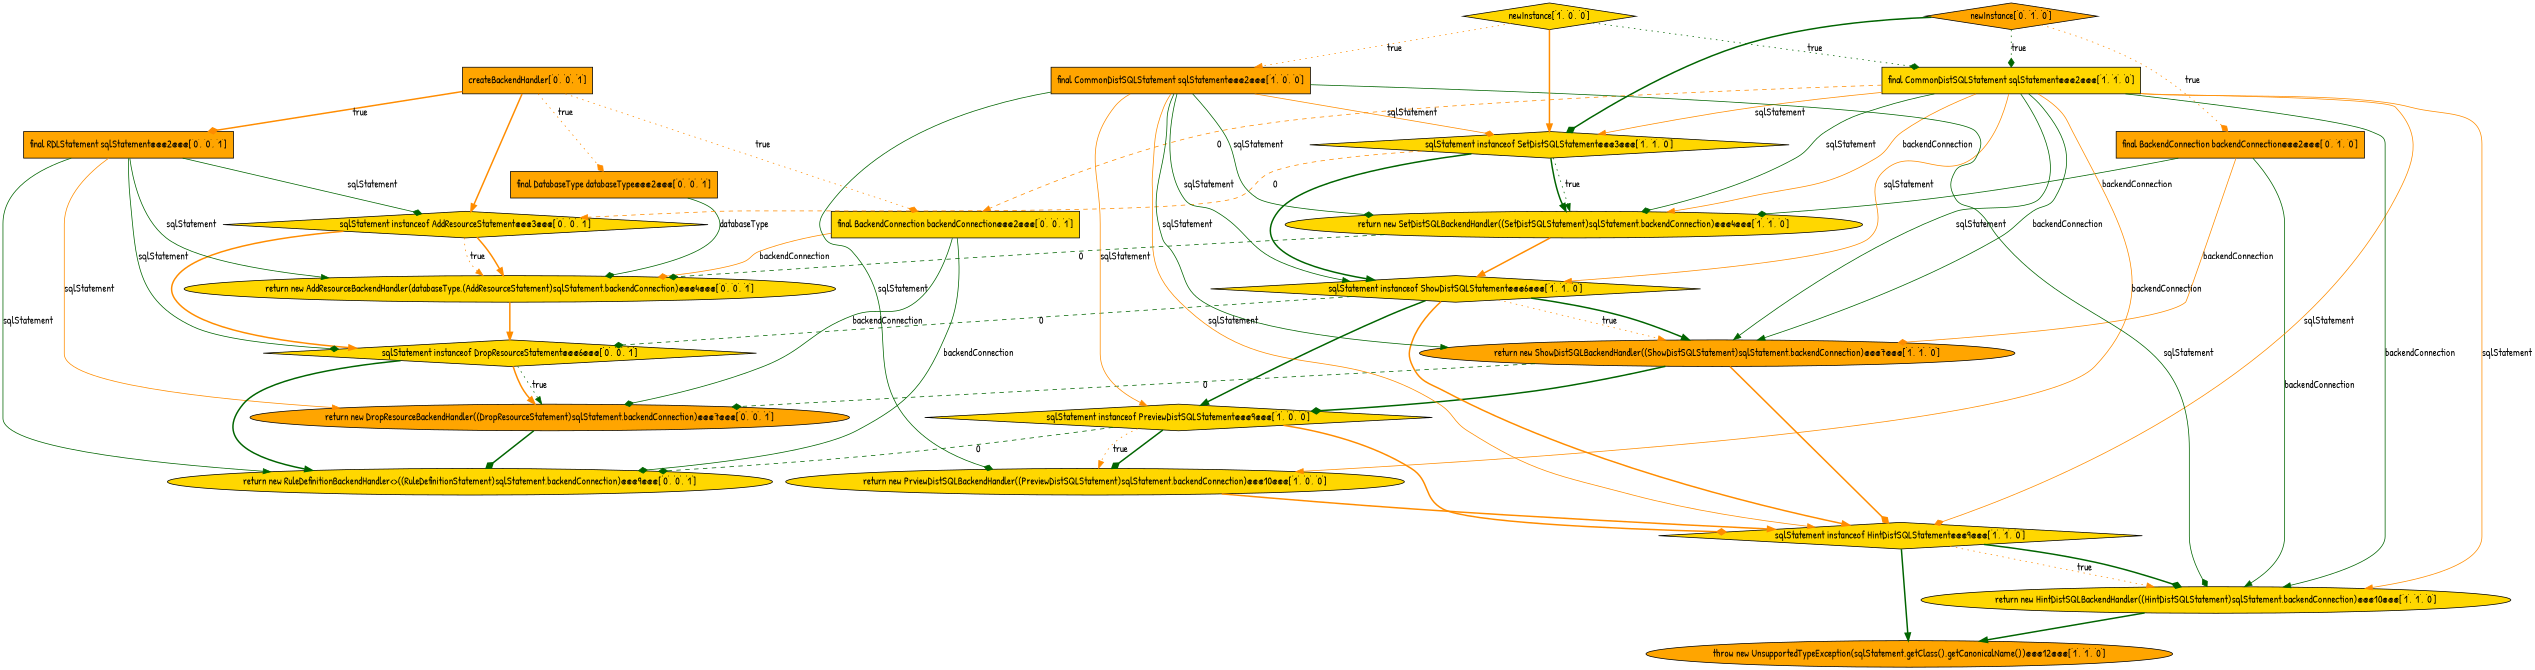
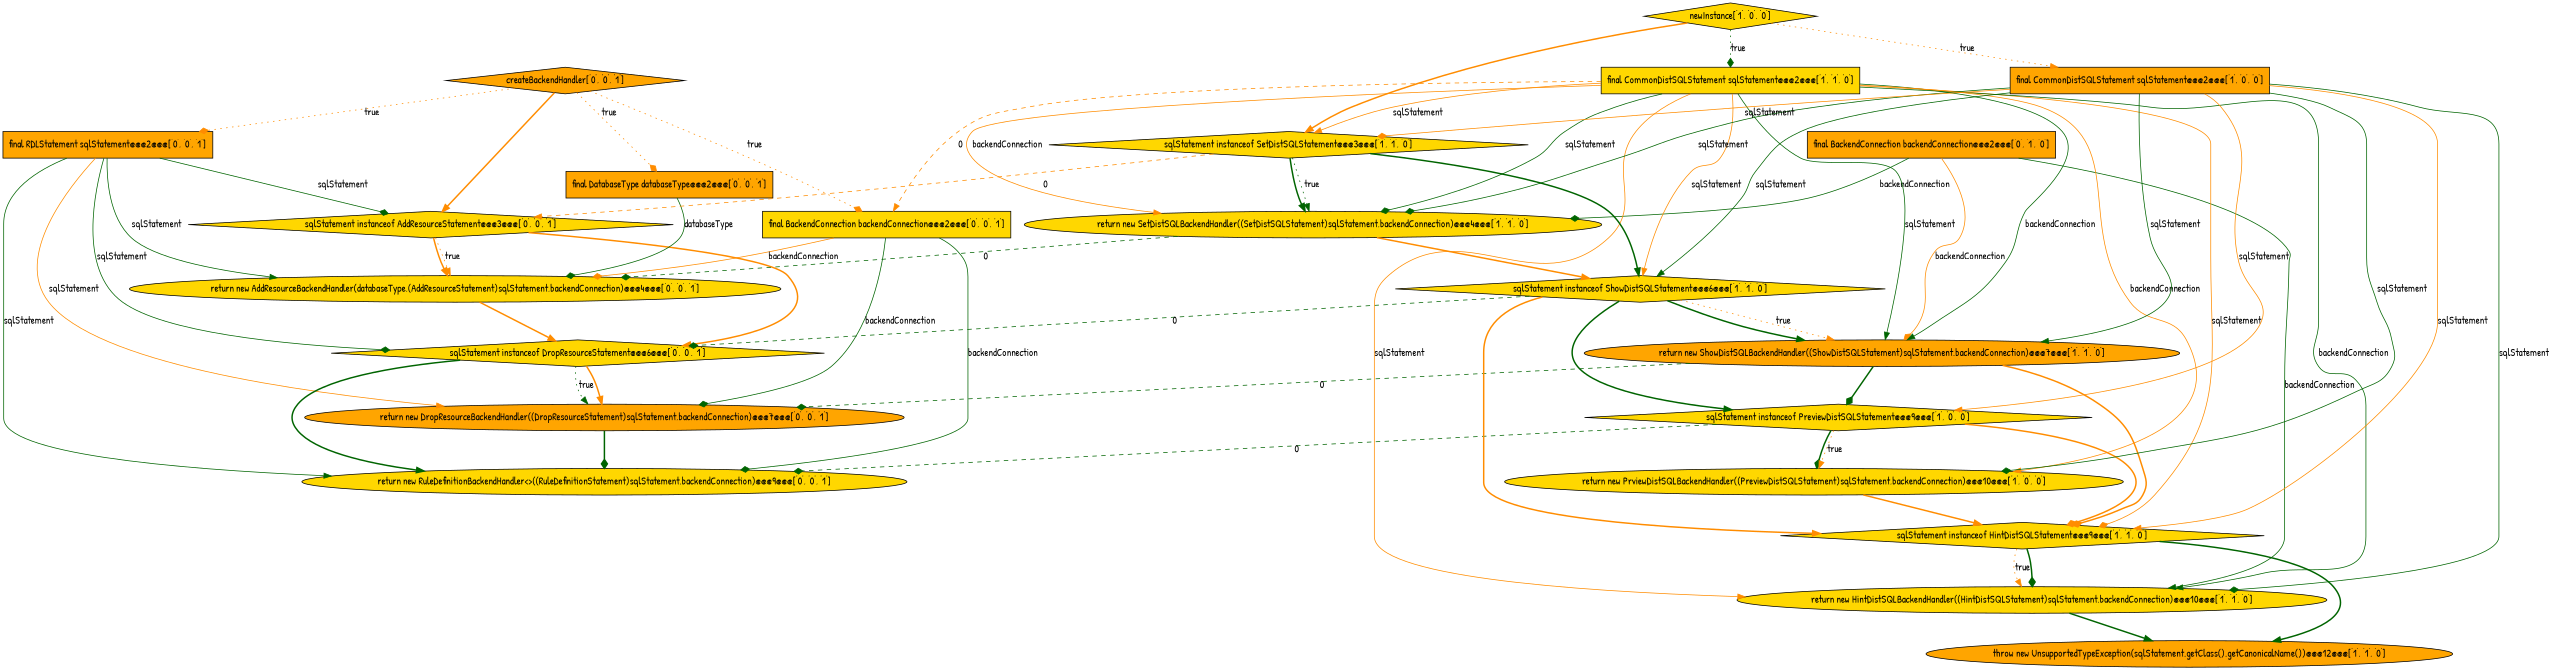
(2011, 16) -> none
(528, 81) -> (565, 81)
(340, 111) -> (362, 109)
